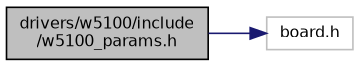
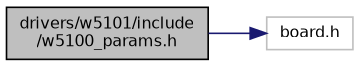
(107, 33) -> (107, 33)
